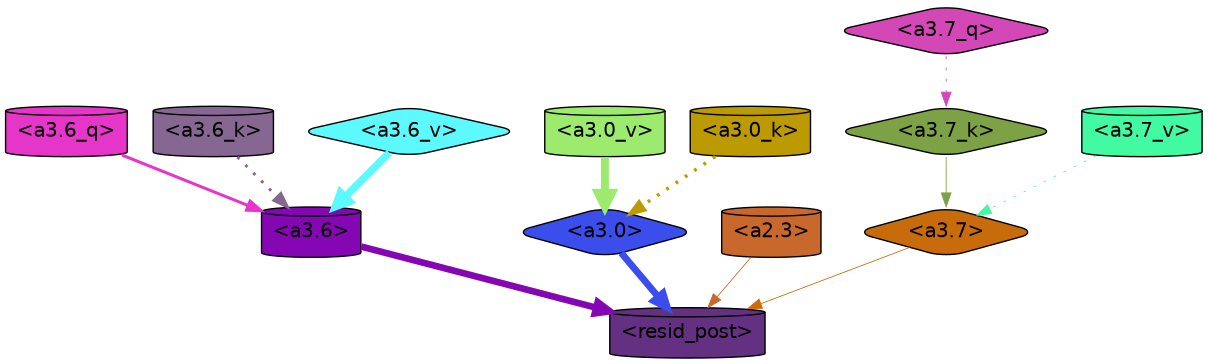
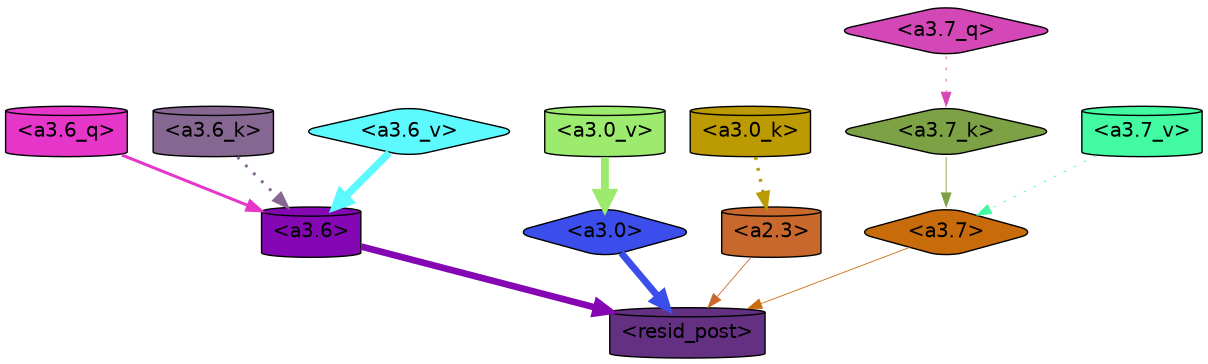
(679, 181) -> (759, 175)
